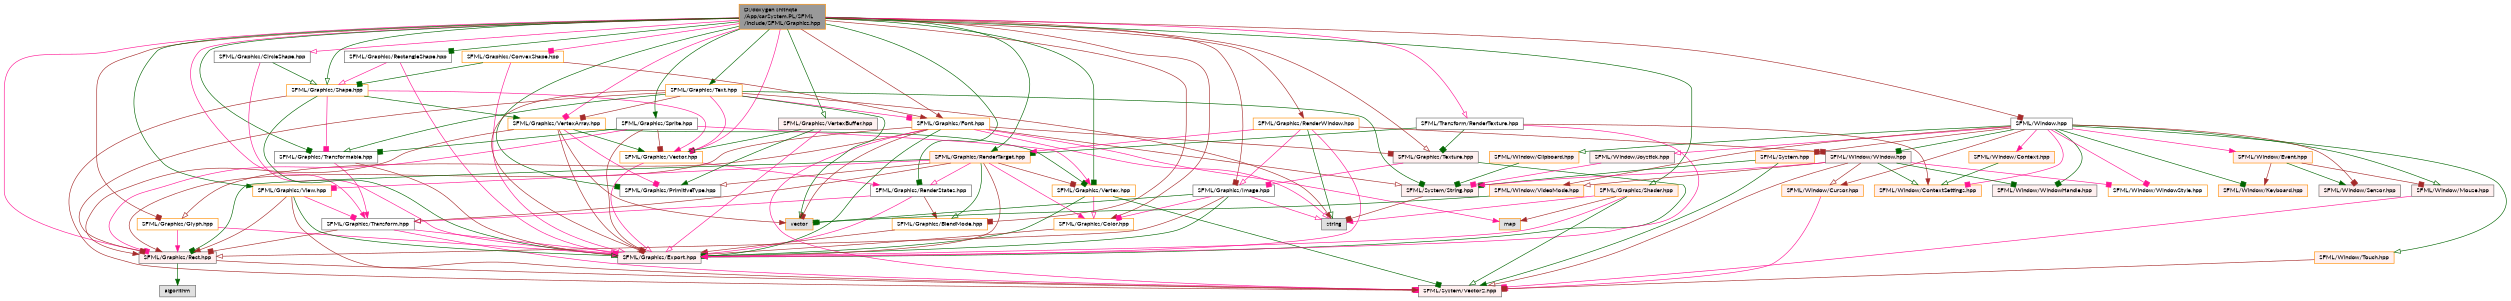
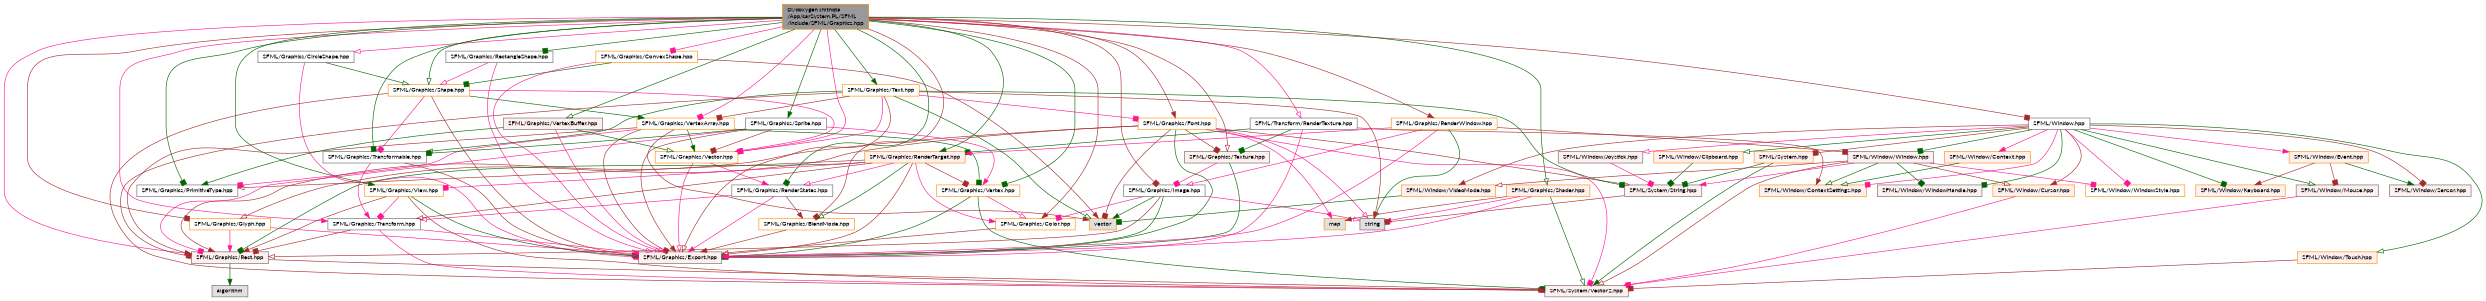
(743, 84) -> (918, 83)
(396, 191) -> (506, 200)
